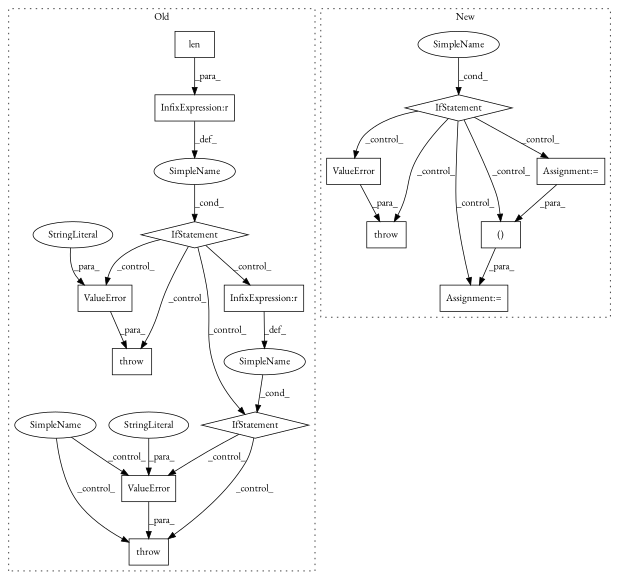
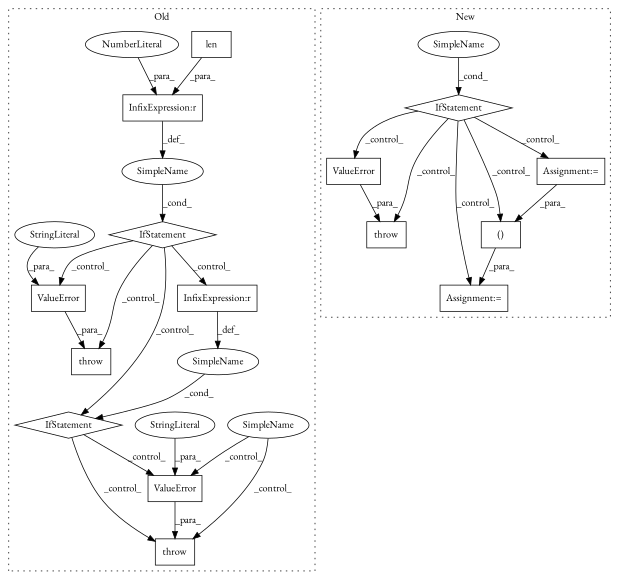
none -> (132, 44)
